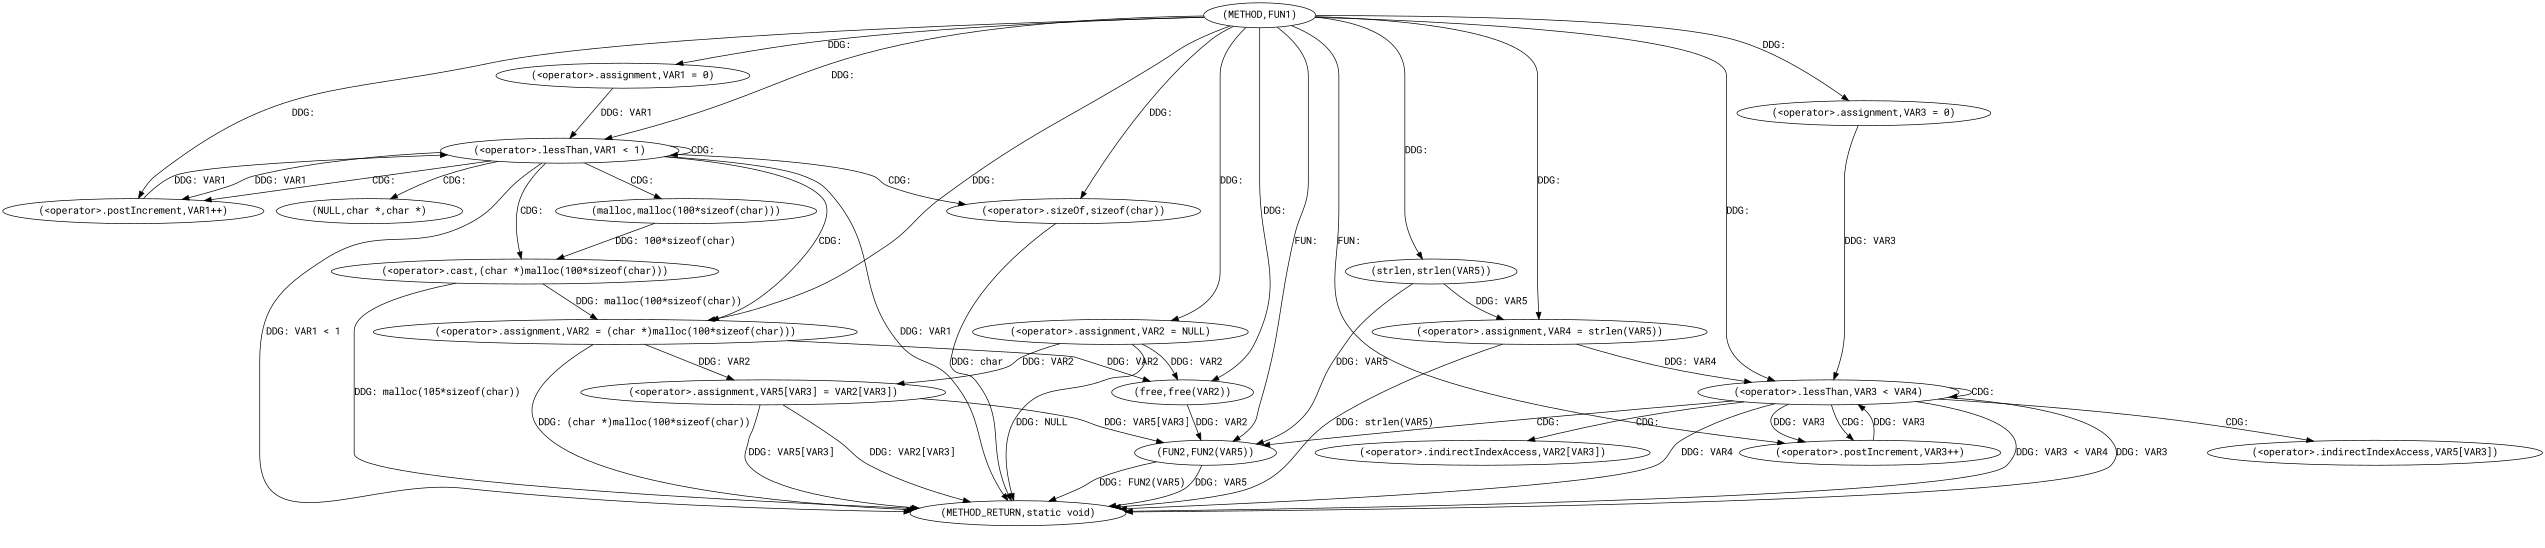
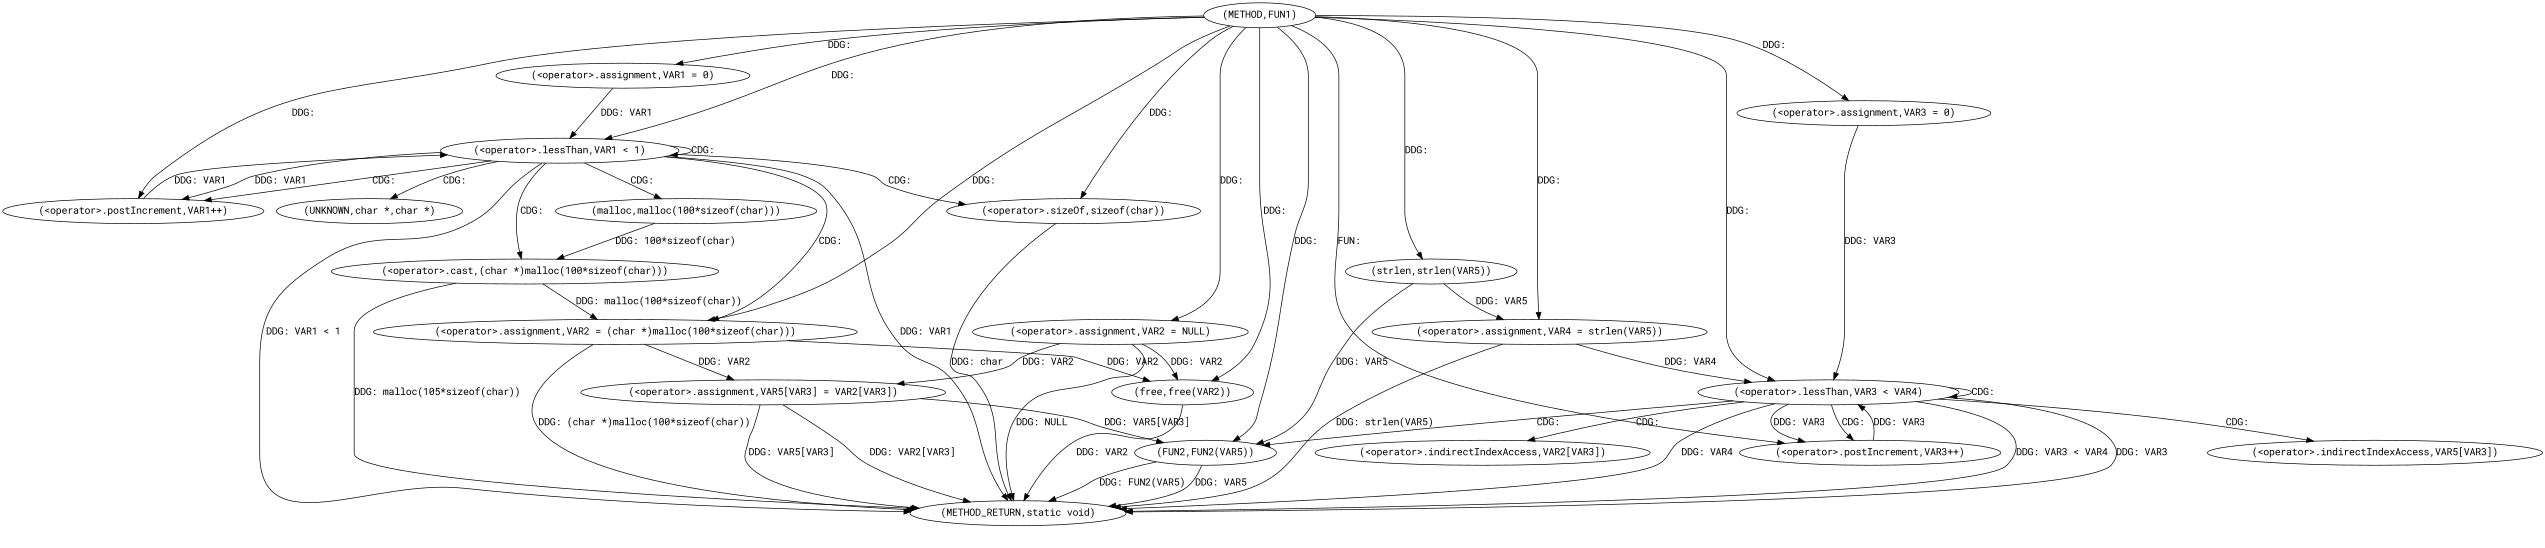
(369, 211) -> (369, 211)
(1309, 241) -> (1309, 241)
(1193, 419) -> (1101, 434)
